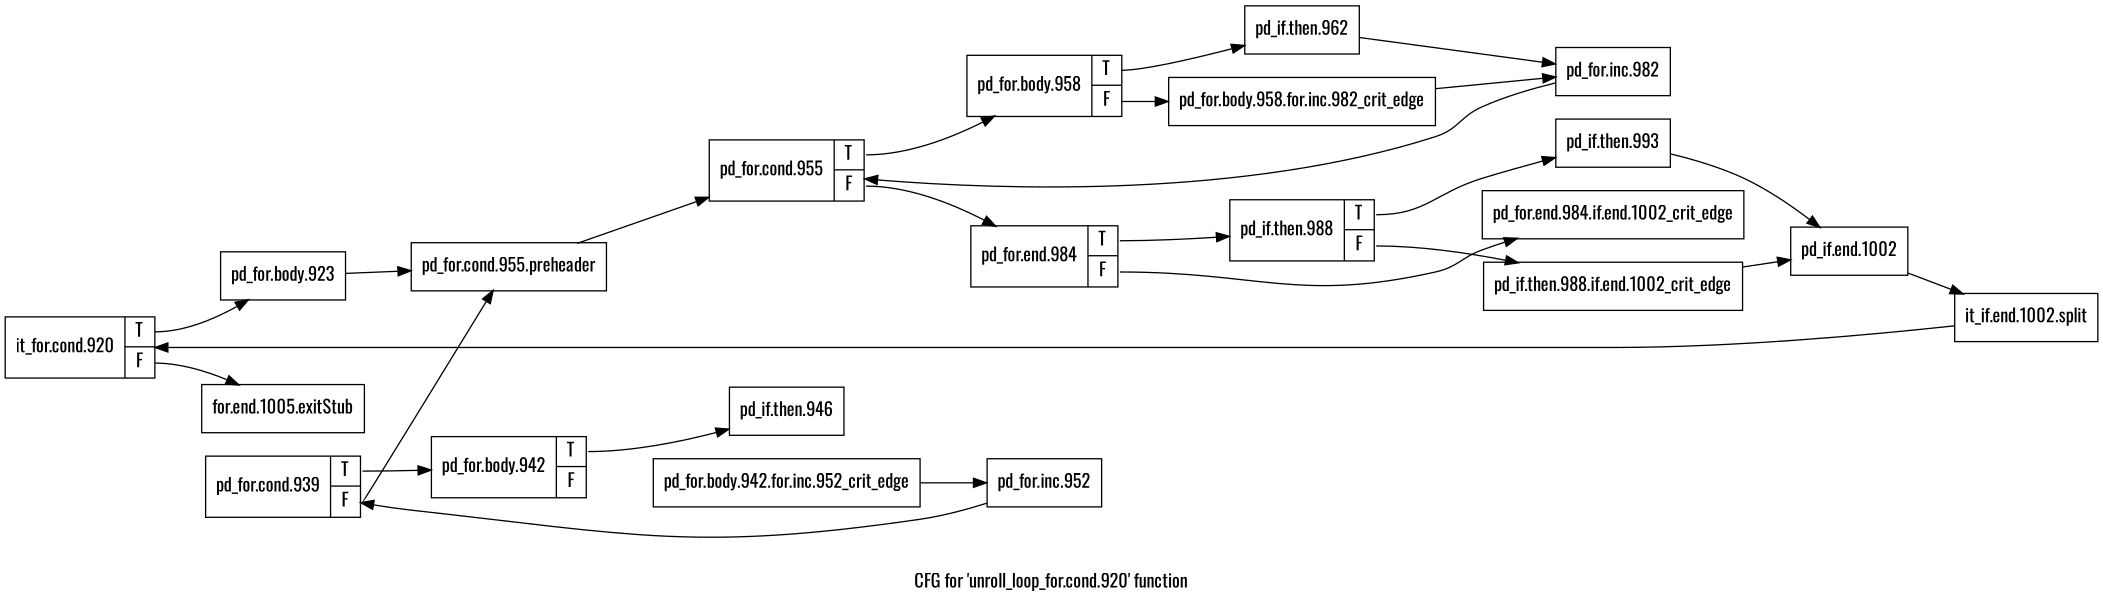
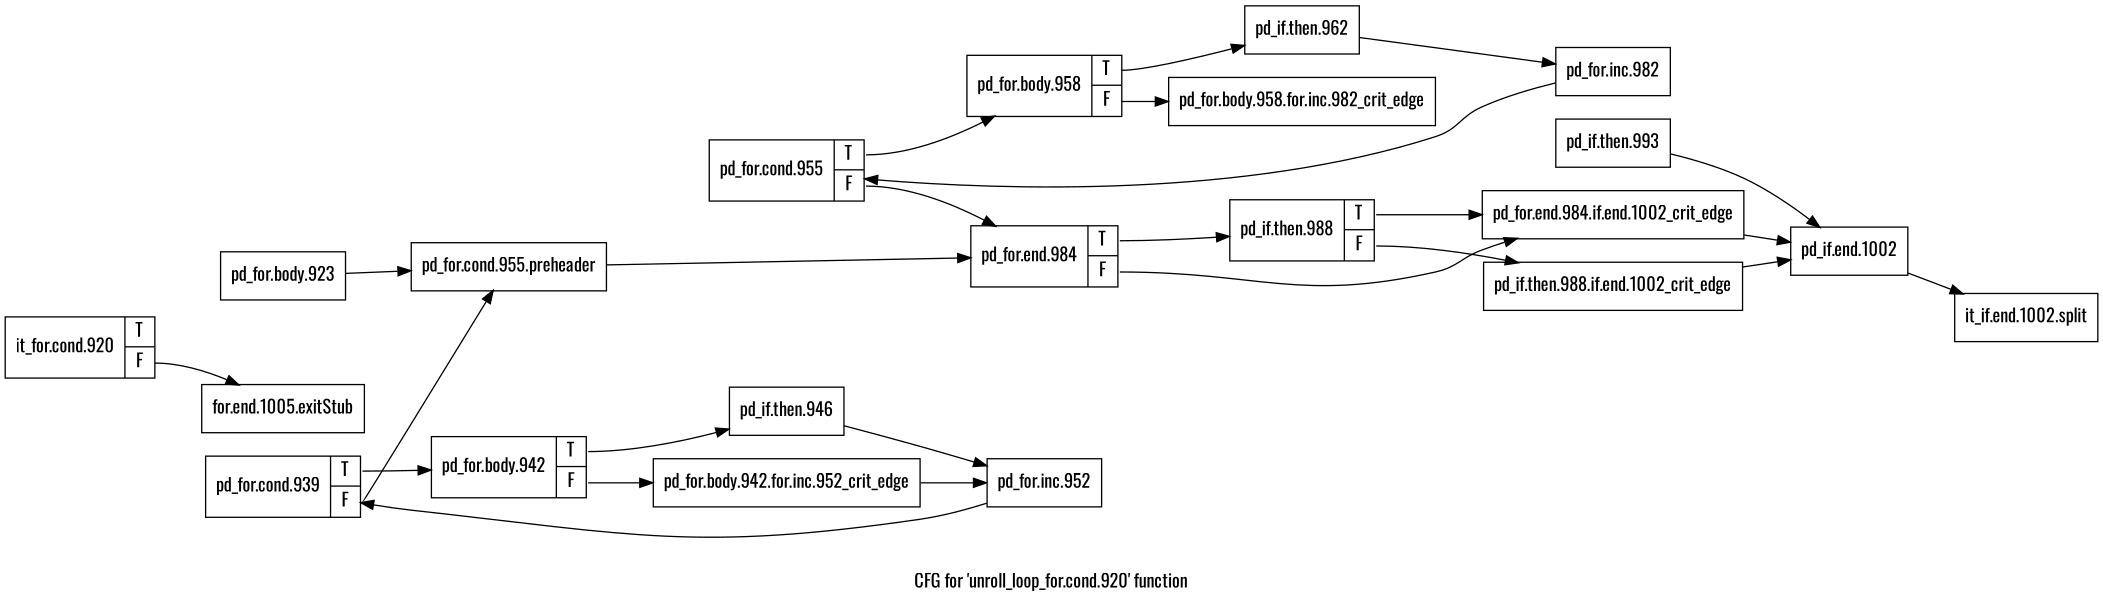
(1489, 83) -> none
(1459, 187) -> (1423, 215)
(637, 222) -> (782, 261)
none -> (1761, 238)
(197, 324) -> none
(1062, 347) -> none
none -> (909, 443)
none -> (614, 483)
